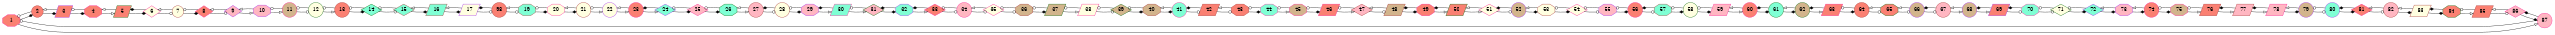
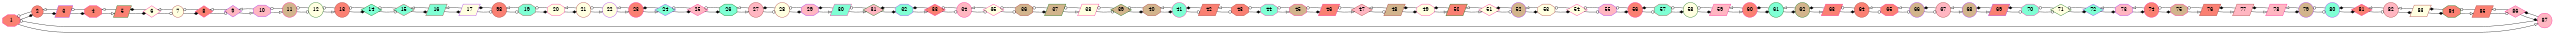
(1426, 10) -> (1426, 10)
(1889, 10) -> (1889, 10)
